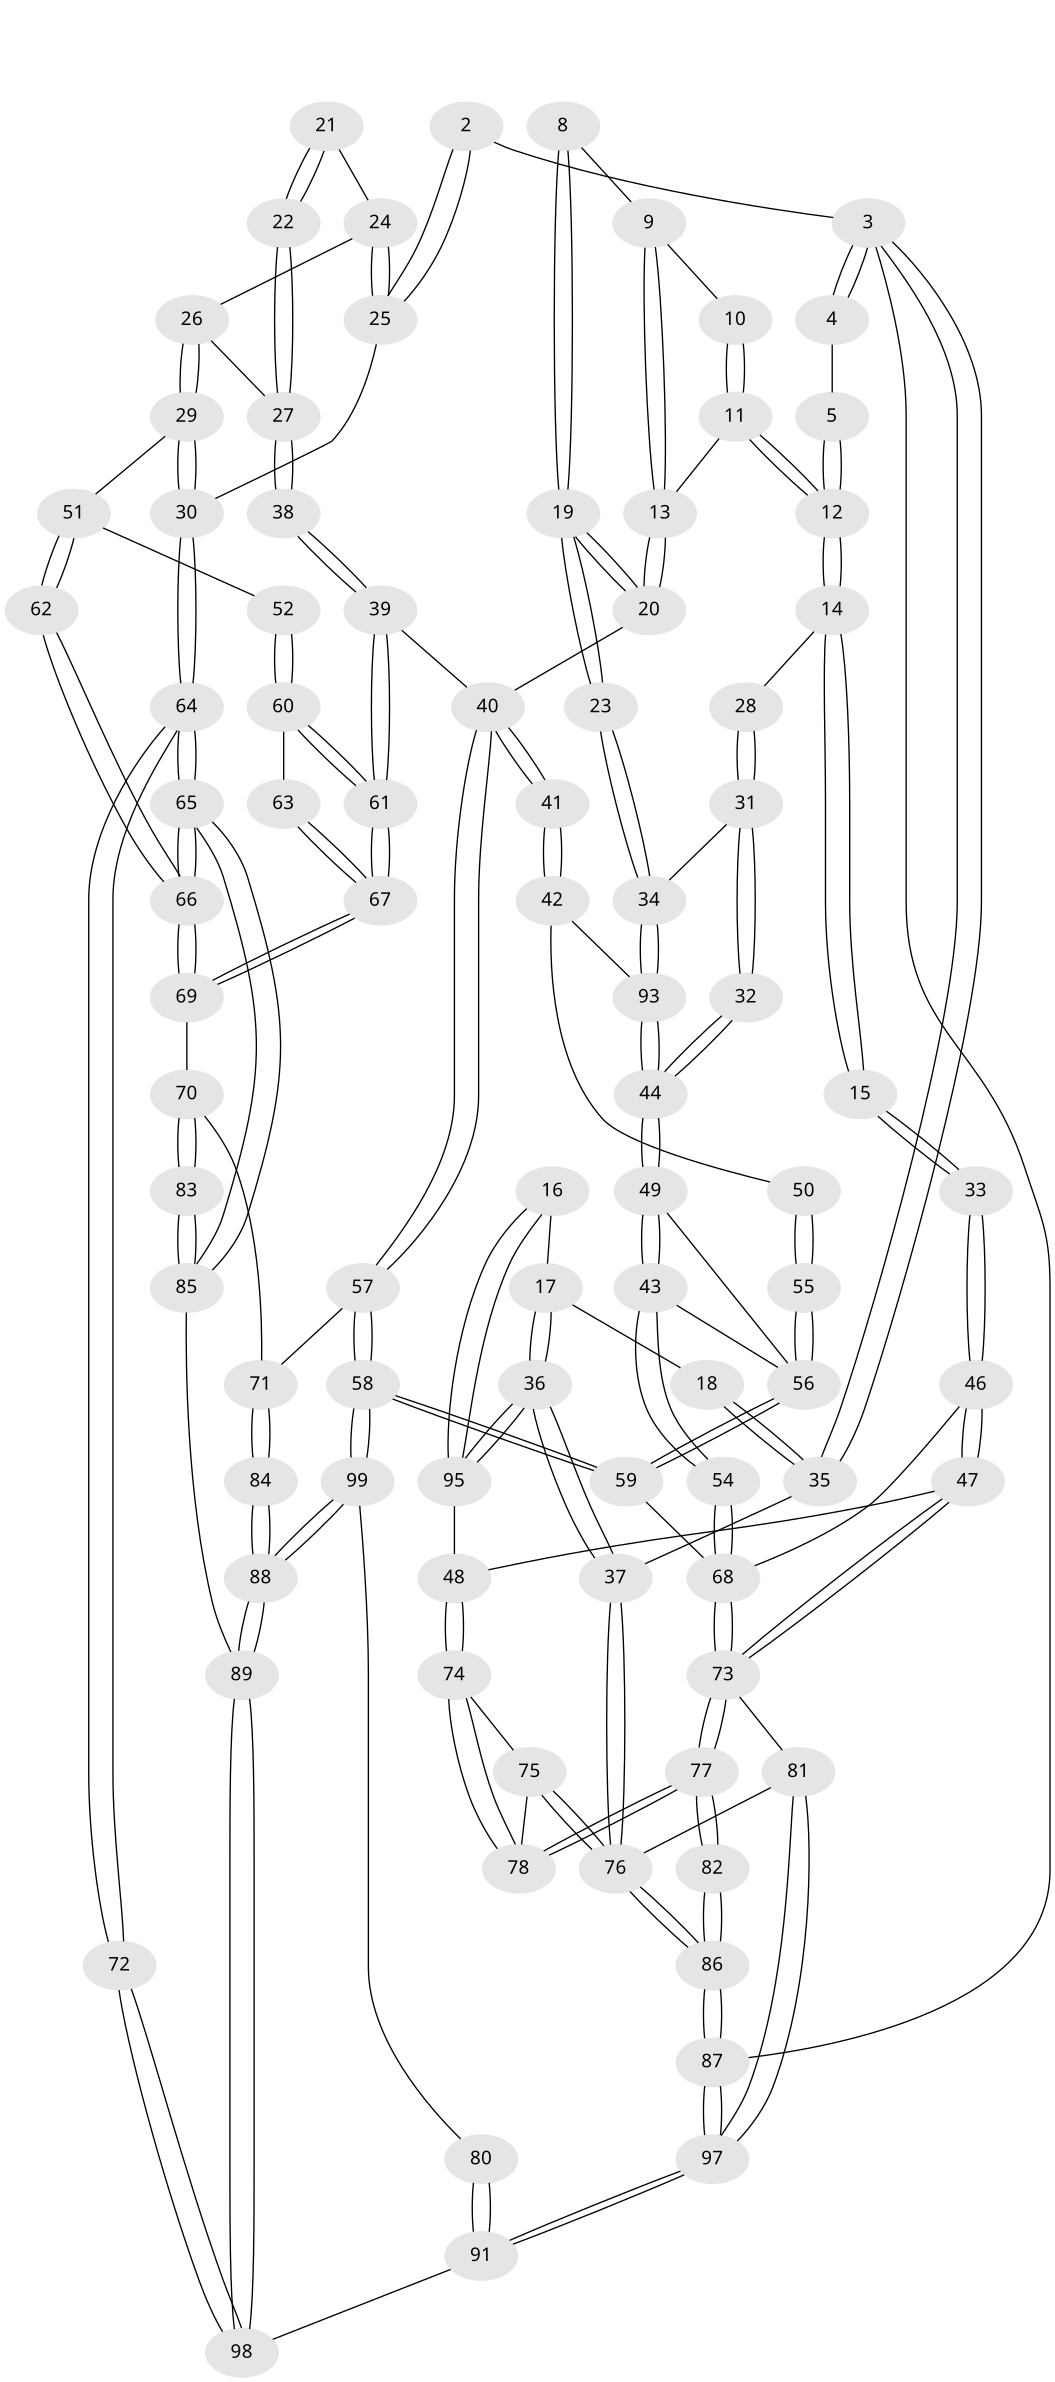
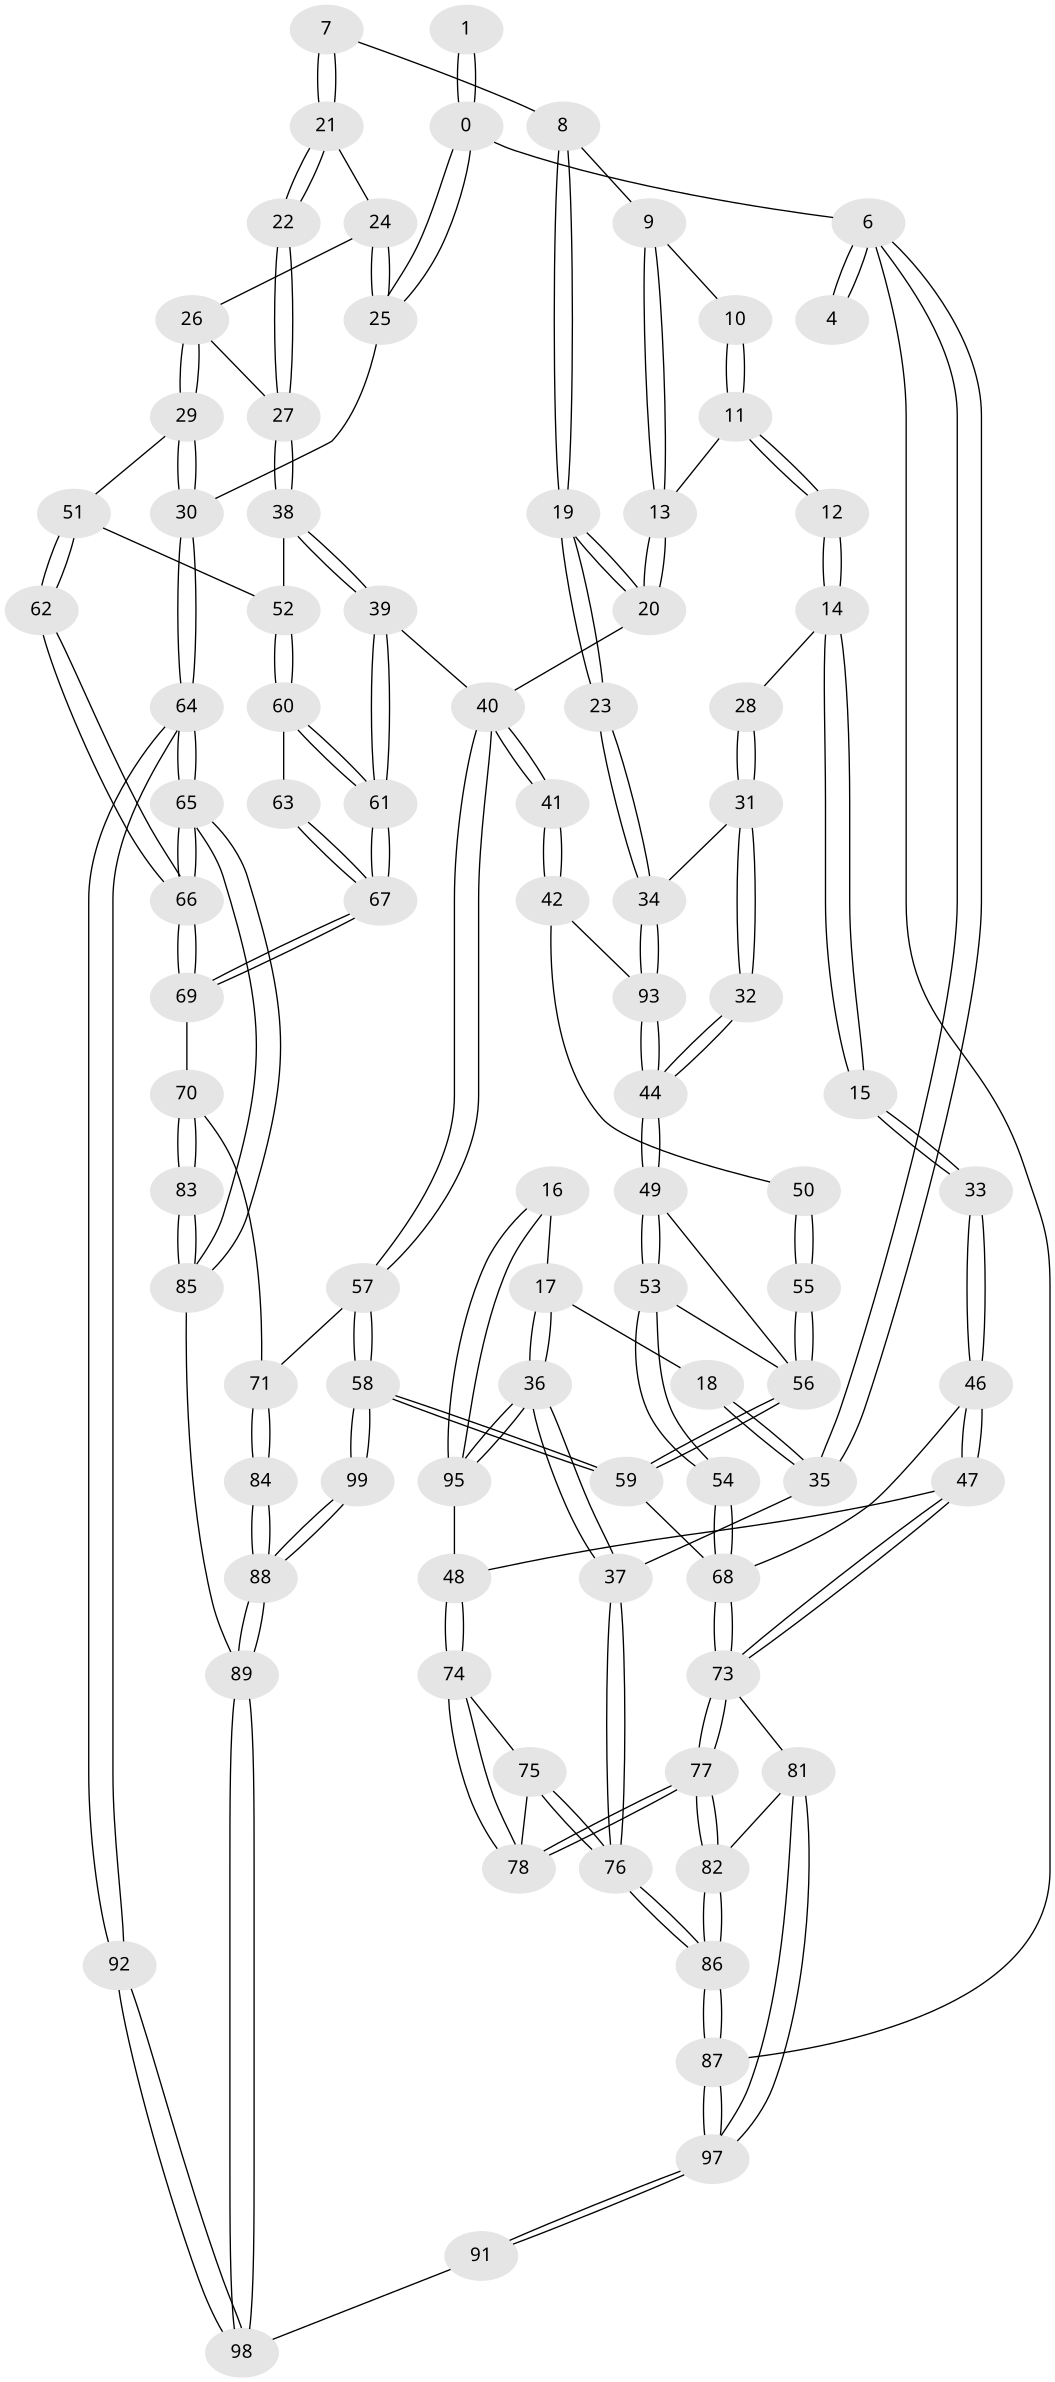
none -> (327, 30)
none -> (467, 30)
(467, 126) -> (467, 126)
(869, 223) -> (869, 223)
(832, 417) -> none
none -> (284, 562)
(651, 1288) -> (651, 1288)
(707, 1820) -> (756, 1820)
(120, 1966) -> (120, 1966)
(481, 2159) -> none
